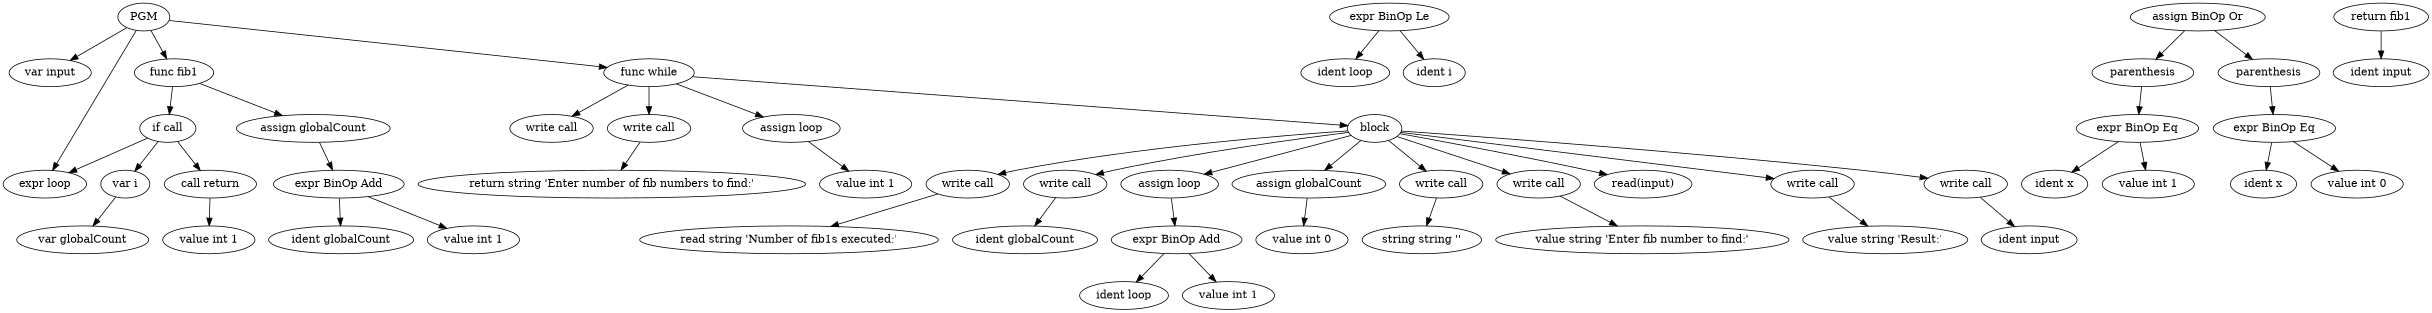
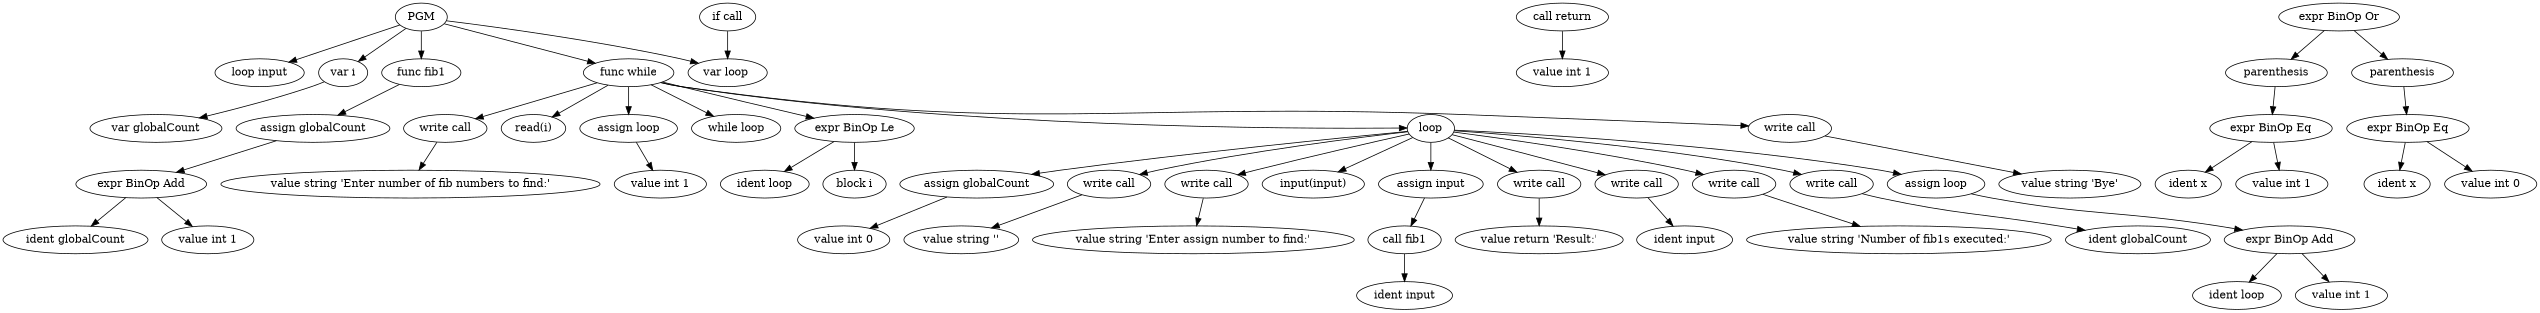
(2198, 17) -> (2339, 17)
(2381, 17) -> (1405, 240)
(50, 73) -> (260, 73)
(1434, 73) -> (855, 184)
(171, 97) -> none
none -> (734, 99)
none -> (533, 128)
none -> (736, 128)
(1375, 128) -> (1431, 128)
(149, 153) -> (385, 43)
(187, 153) -> none
(45, 184) -> (728, 73)
(612, 184) -> (410, 184)
none -> (1431, 184)
(1643, 184) -> (1313, 184)
none -> (2070, 184)
(789, 240) -> (1899, 240)
(1422, 240) -> (961, 240)
(1642, 240) -> (1193, 240)
(1885, 240) -> (1539, 240)
